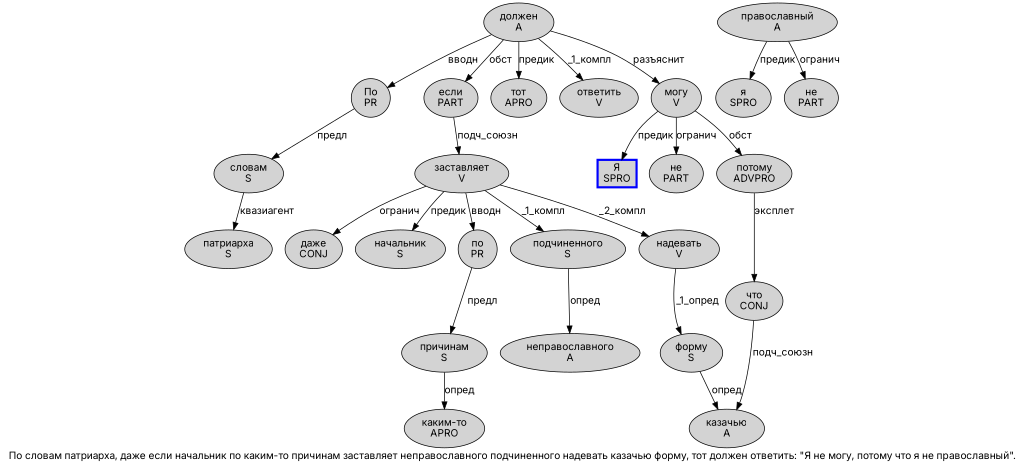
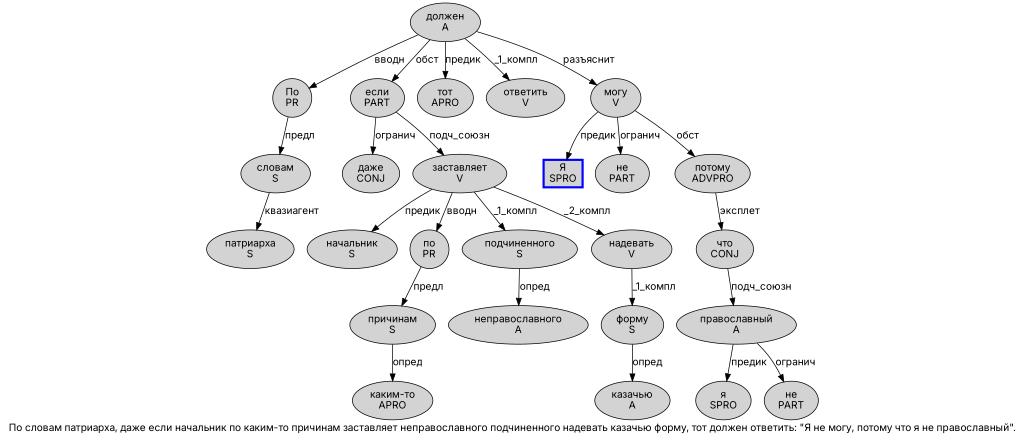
(381, 205) -> (375, 132)
(698, 301) -> (654, 287)
(749, 362) -> (730, 283)
